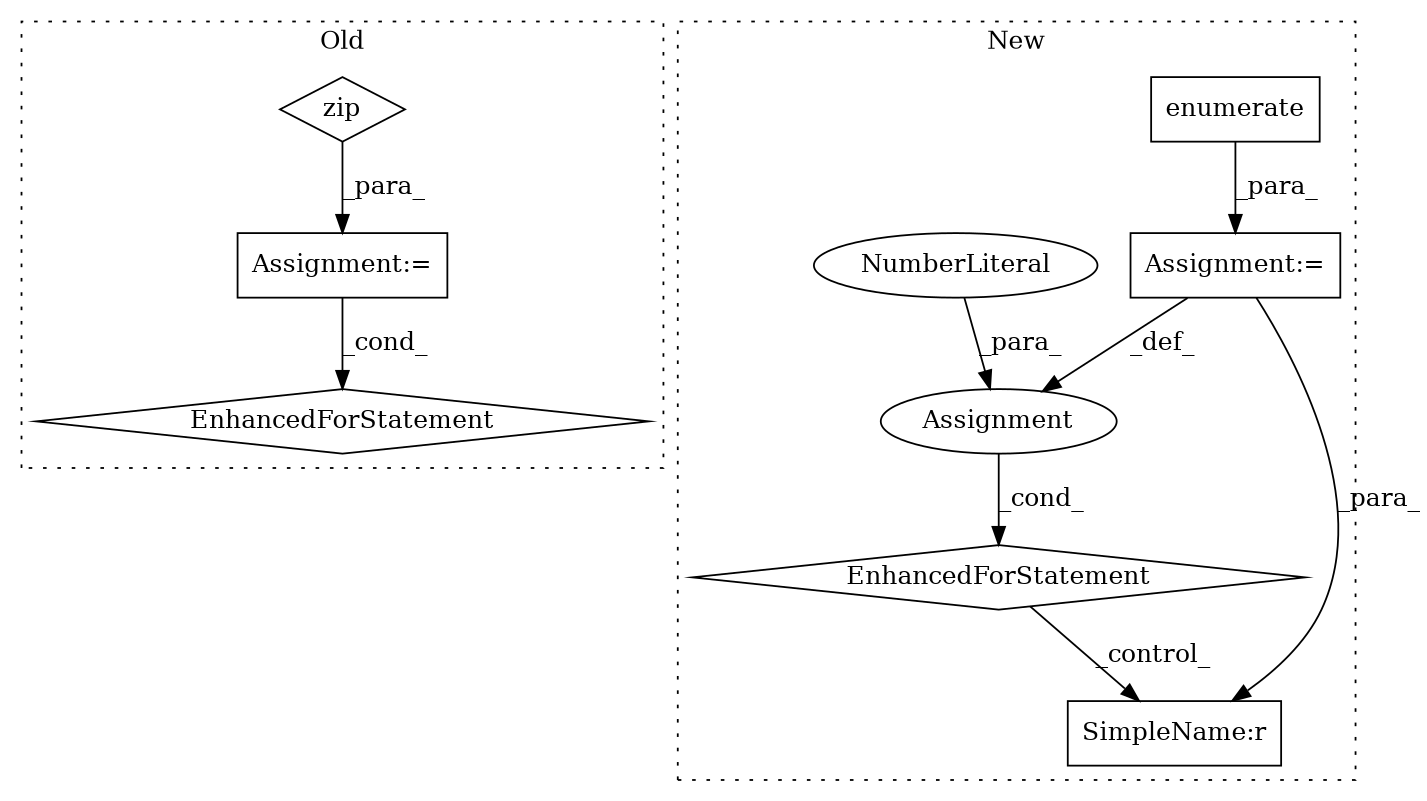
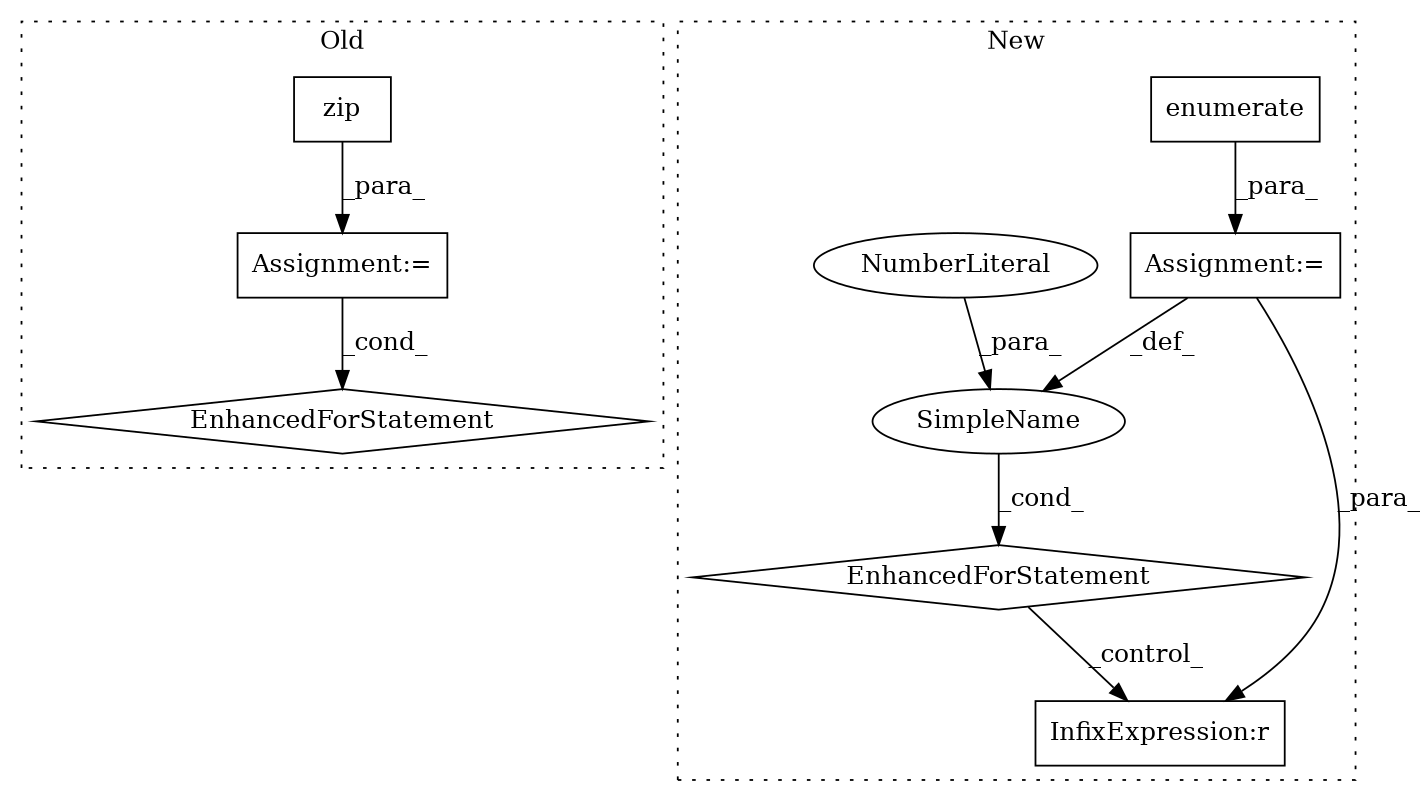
(342, 109) -> (342, 109)
(999, 421) -> (999, 421)
(1174, 733) -> (1160, 733)
